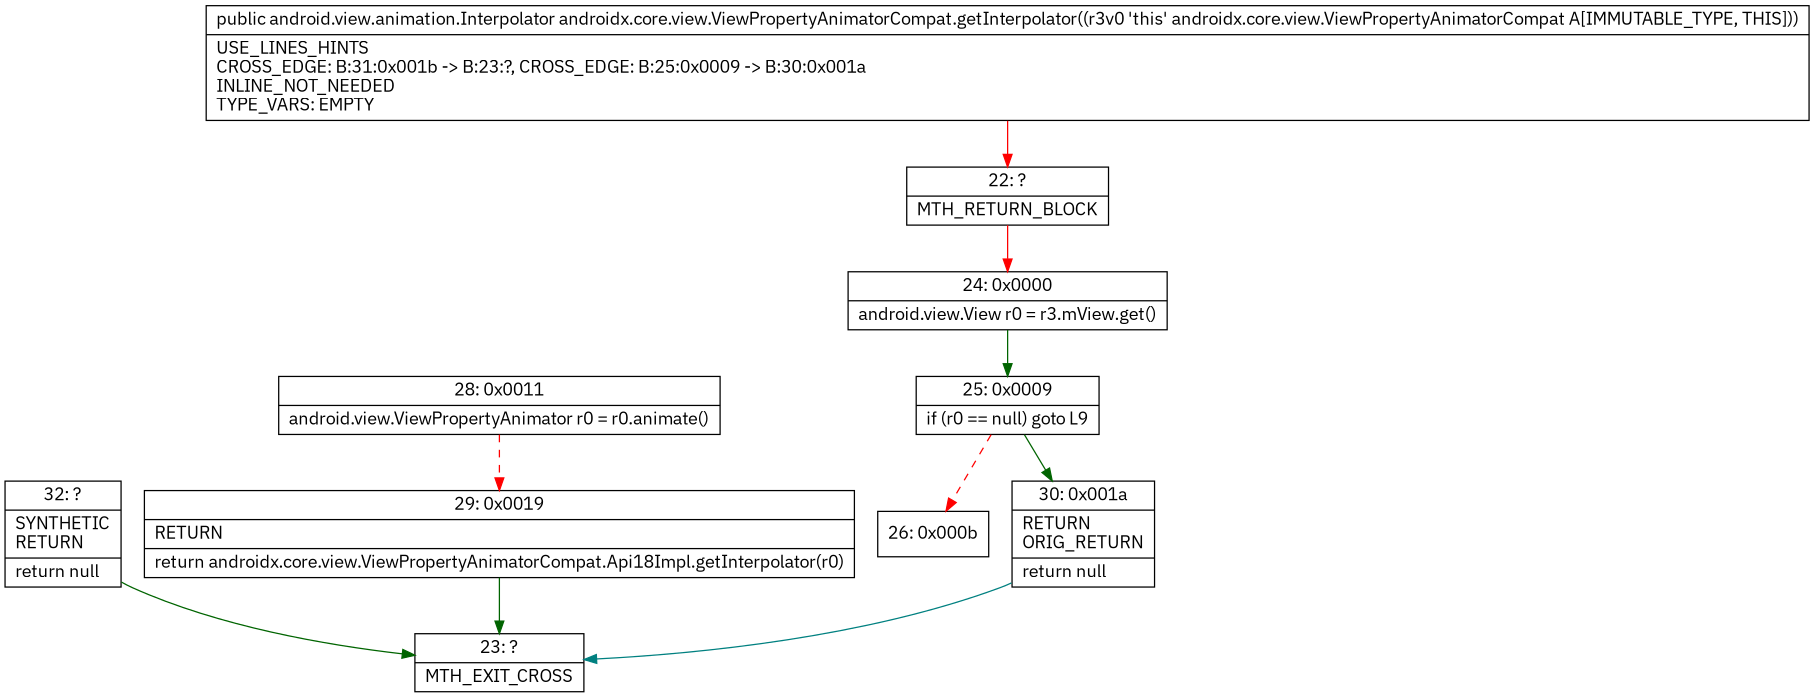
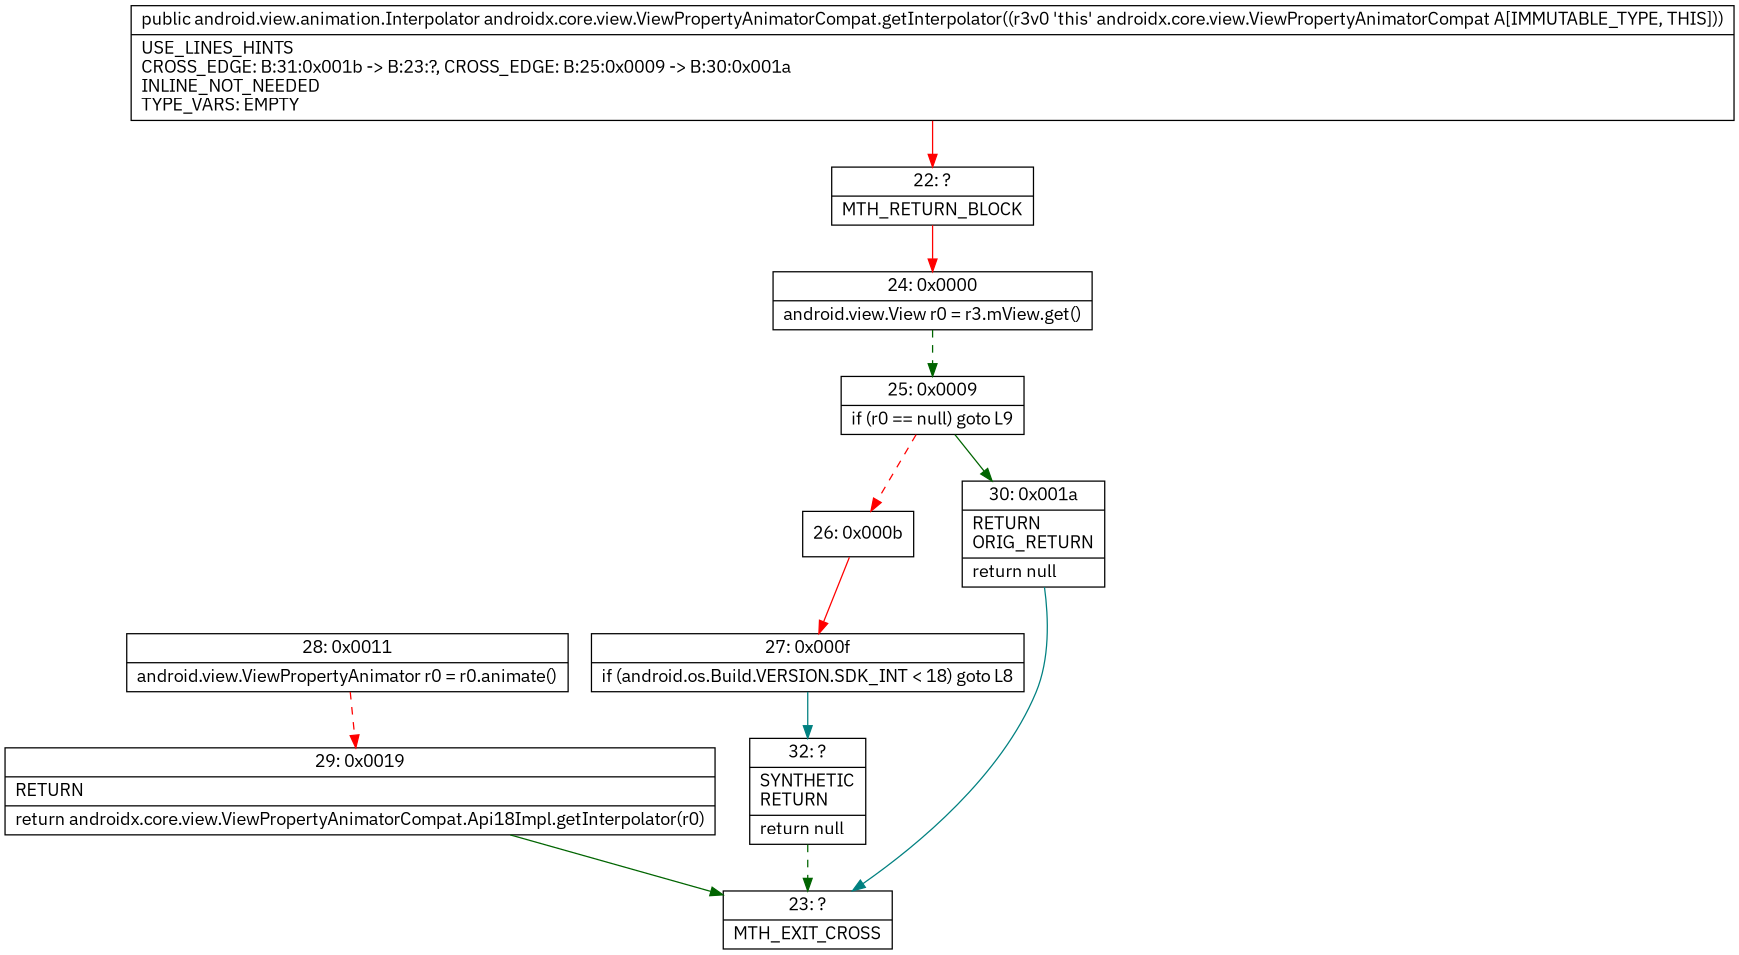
(1008, 347) -> (933, 347)
(259, 629) -> (808, 861)
none -> (808, 663)
